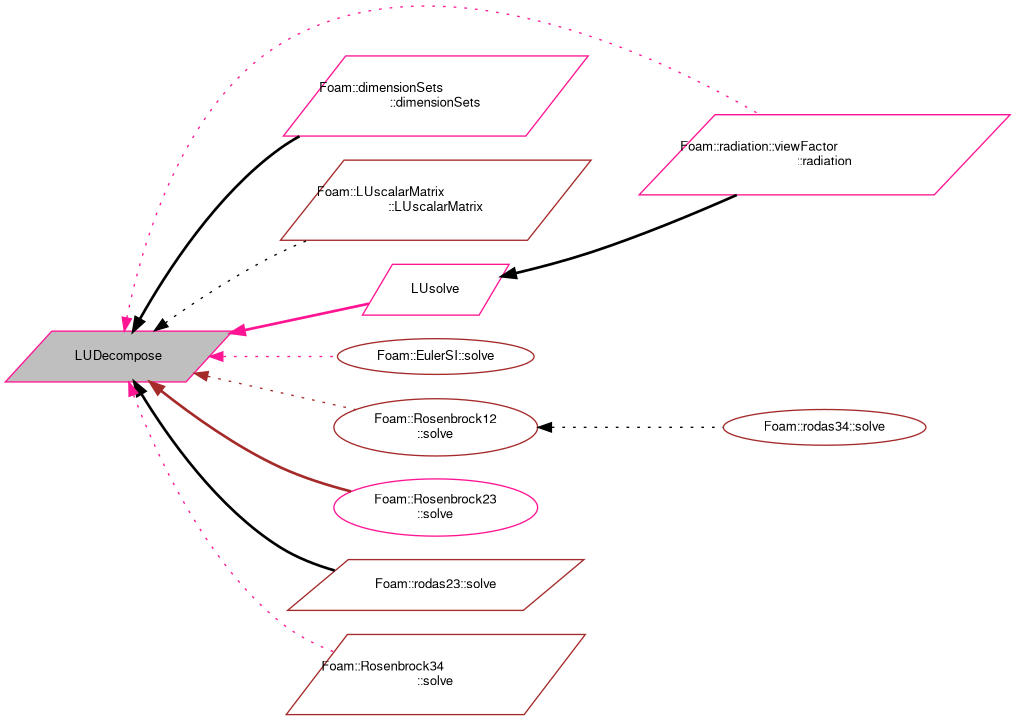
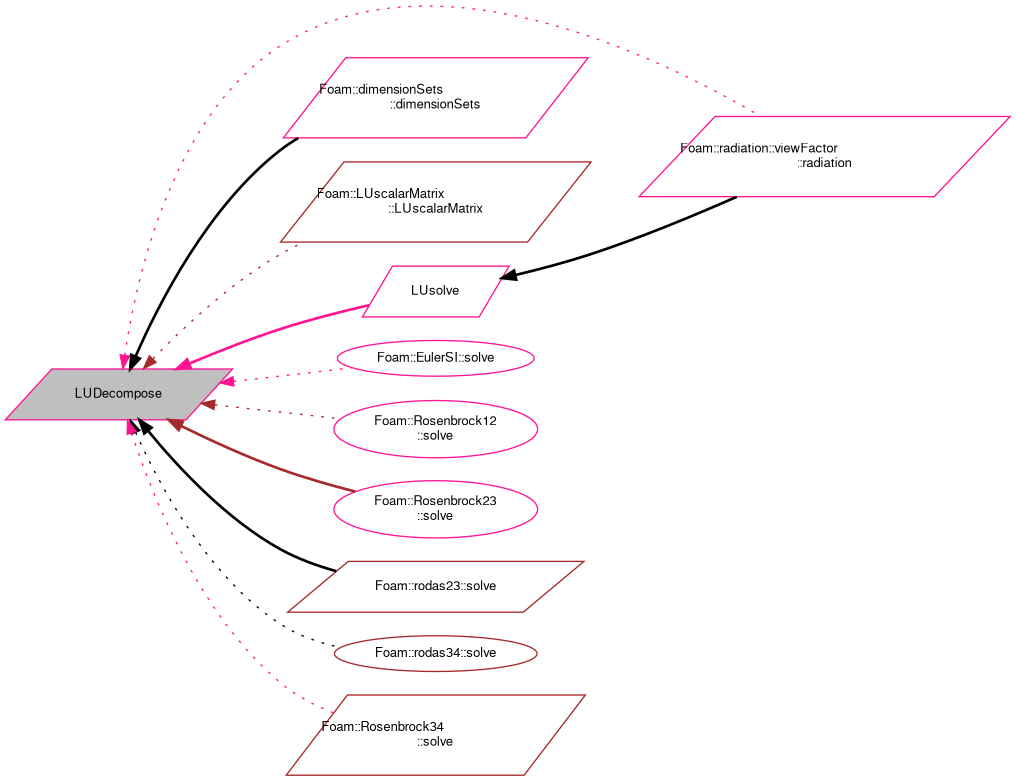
(234, 278) -> (223, 294)
(436, 357) -> (436, 358)
(436, 427) -> (436, 429)
(637, 427) -> (215, 564)
